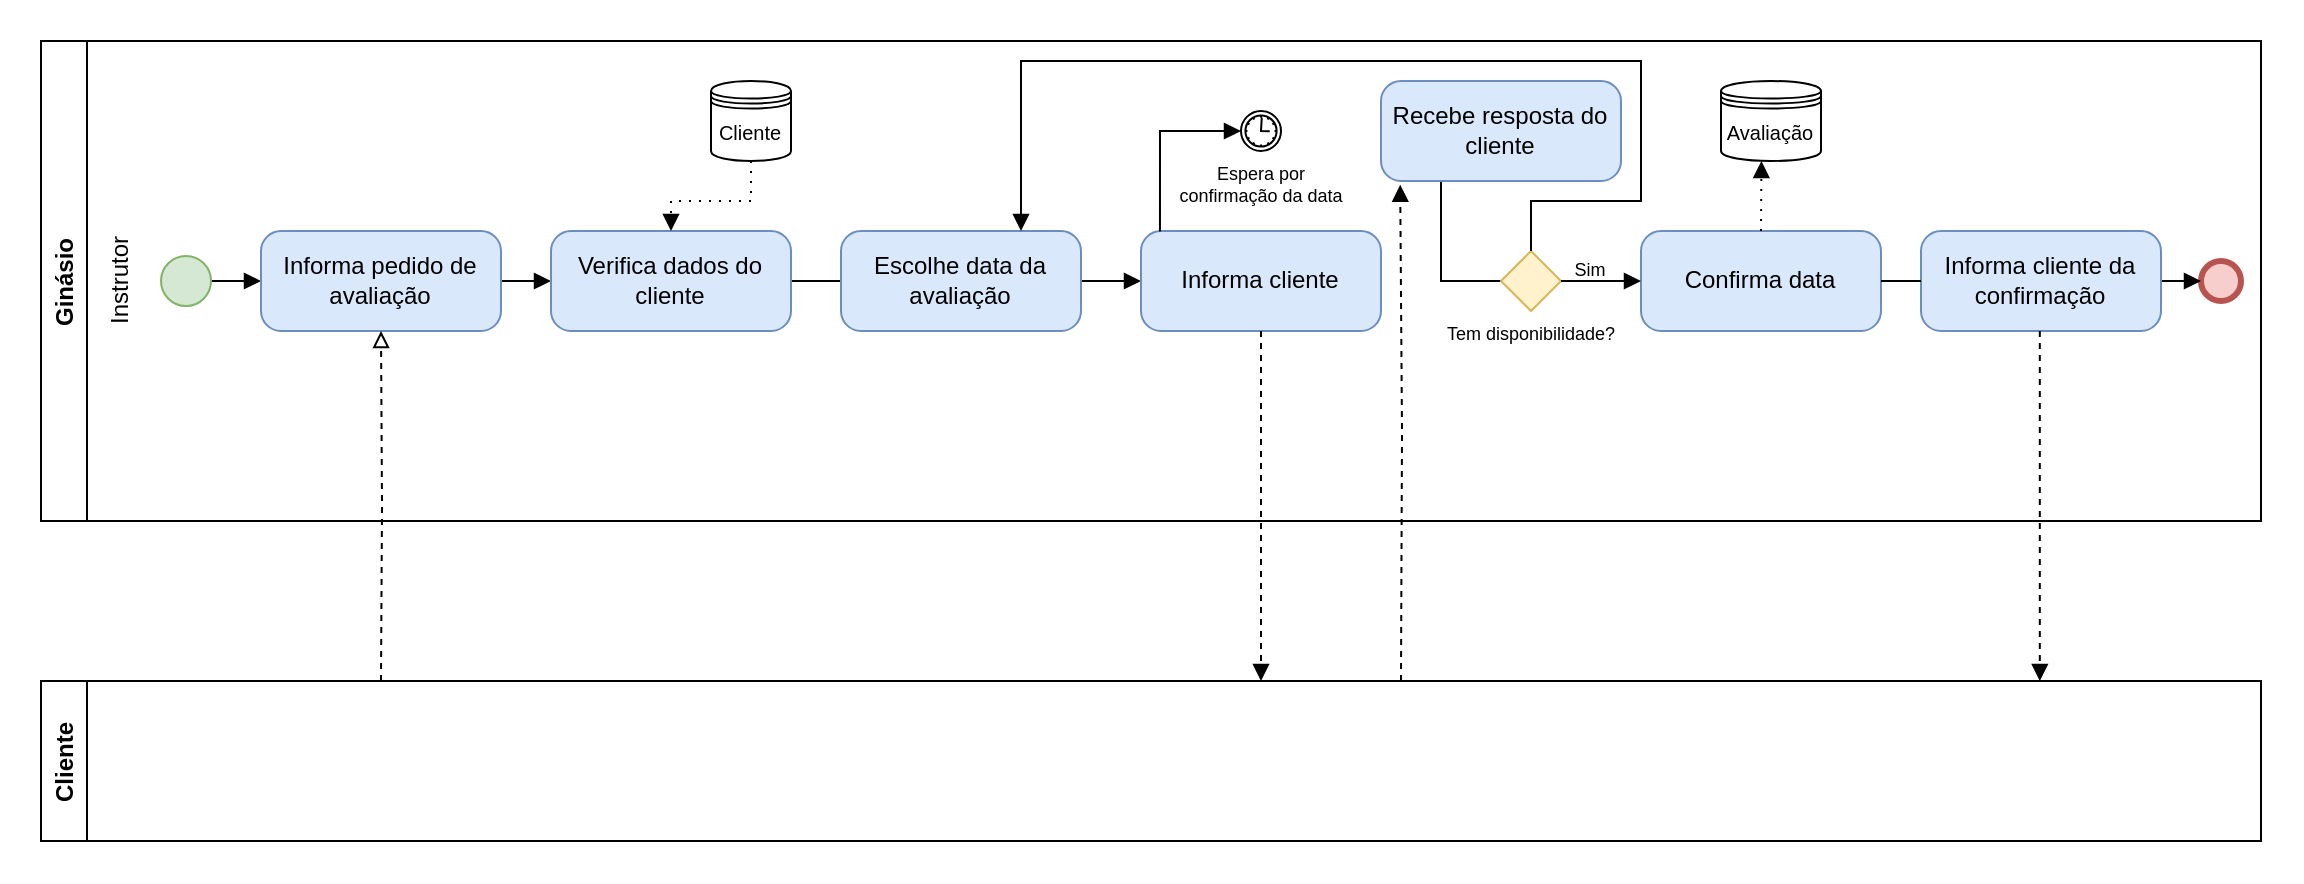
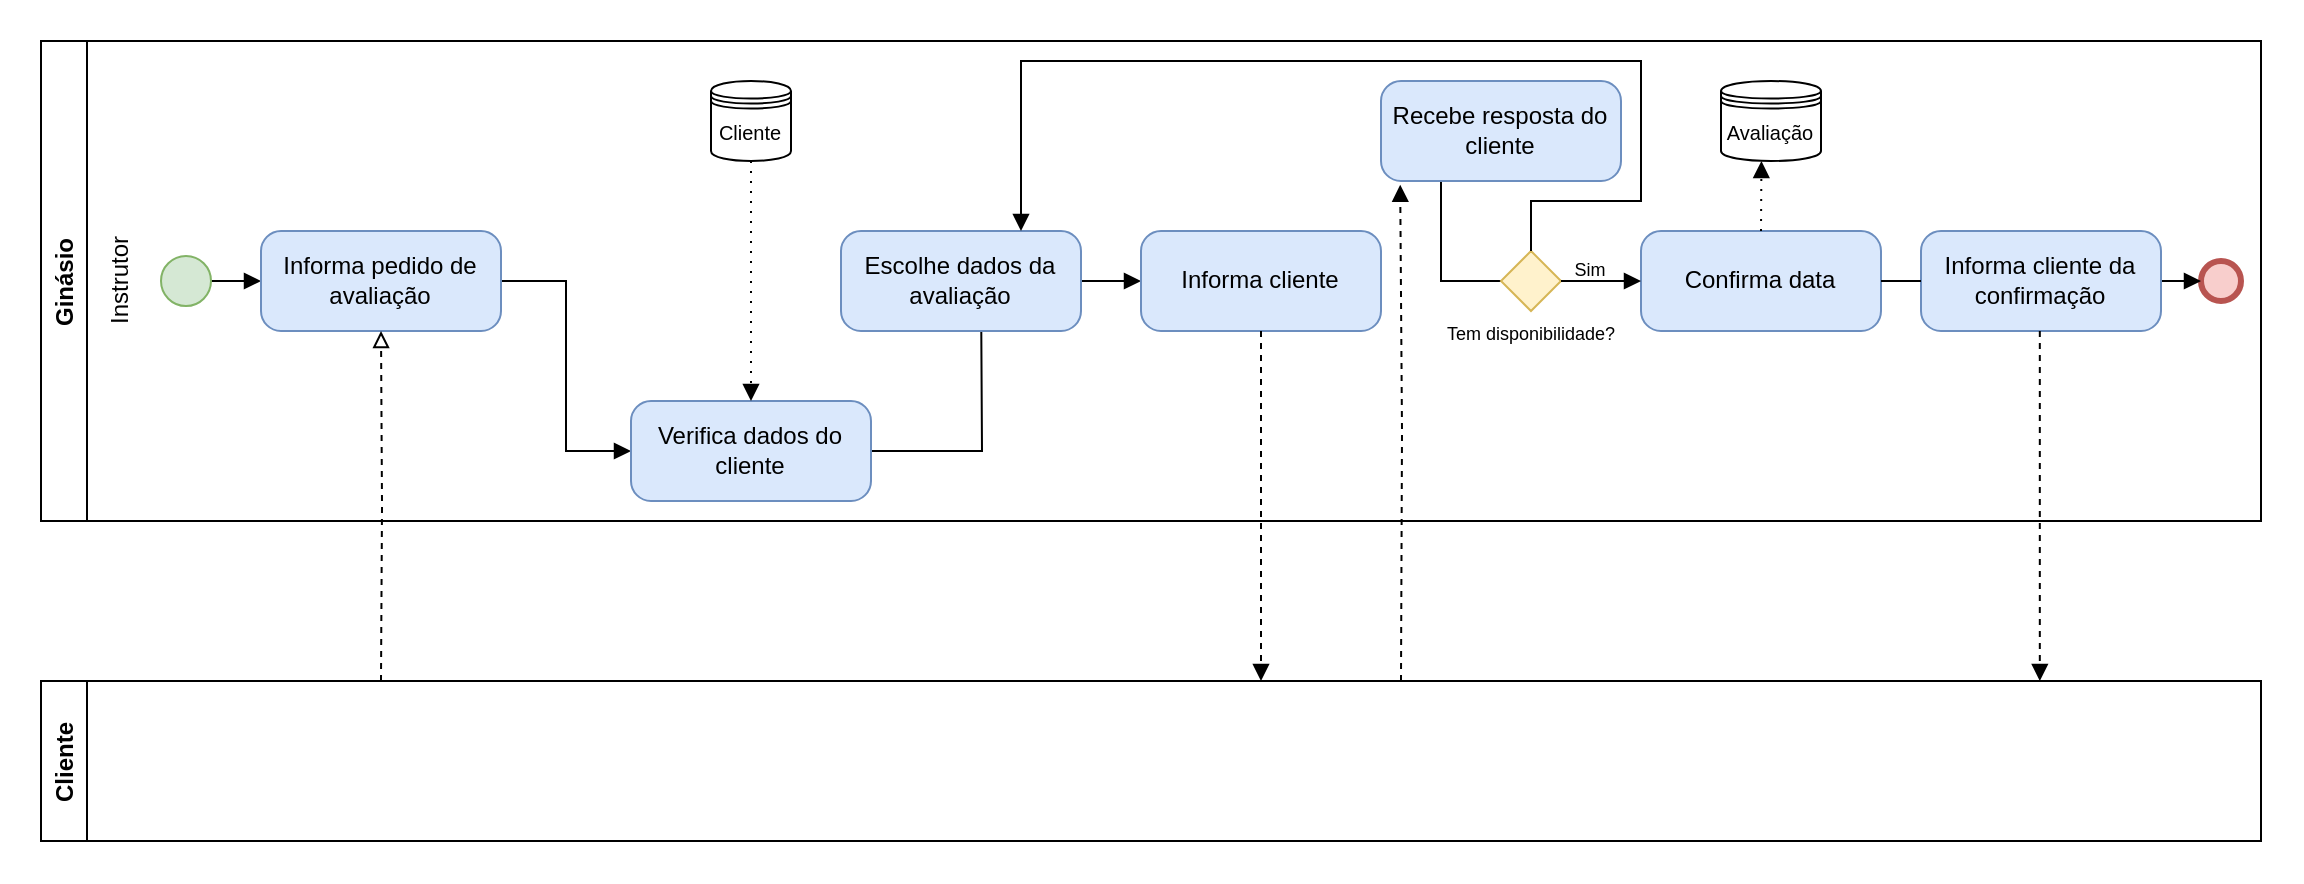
(1261, 131) -> none
(1160, 149) -> none
(671, 281) -> (751, 451)
(961, 281) -> (961, 281)
